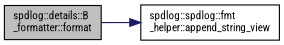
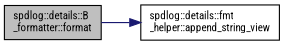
(210, 23) -> (210, 23)
